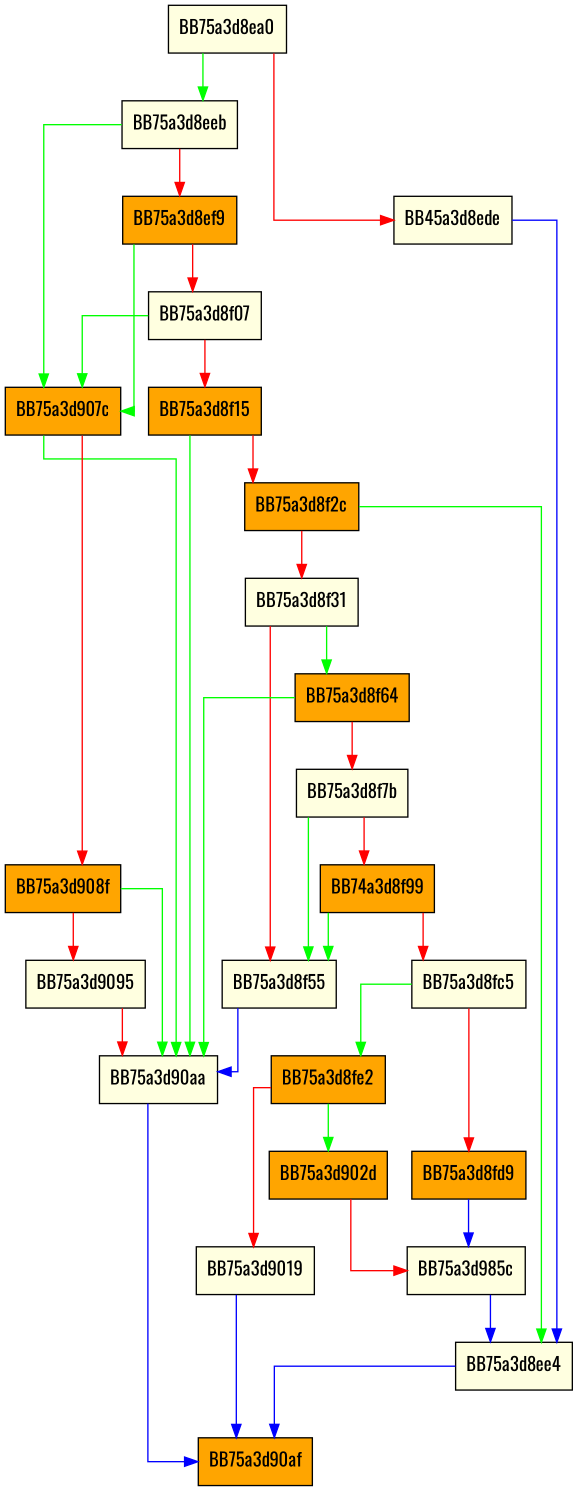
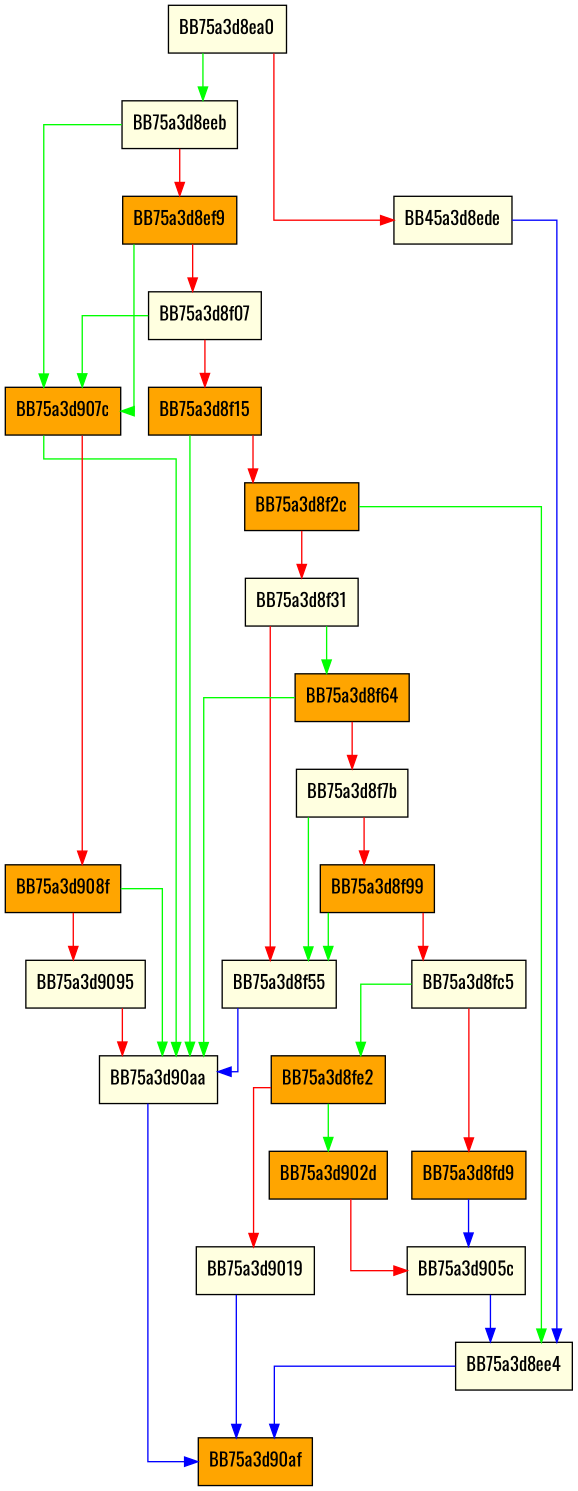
(377, 889) -> (377, 889)
(466, 1271) -> (466, 1271)
